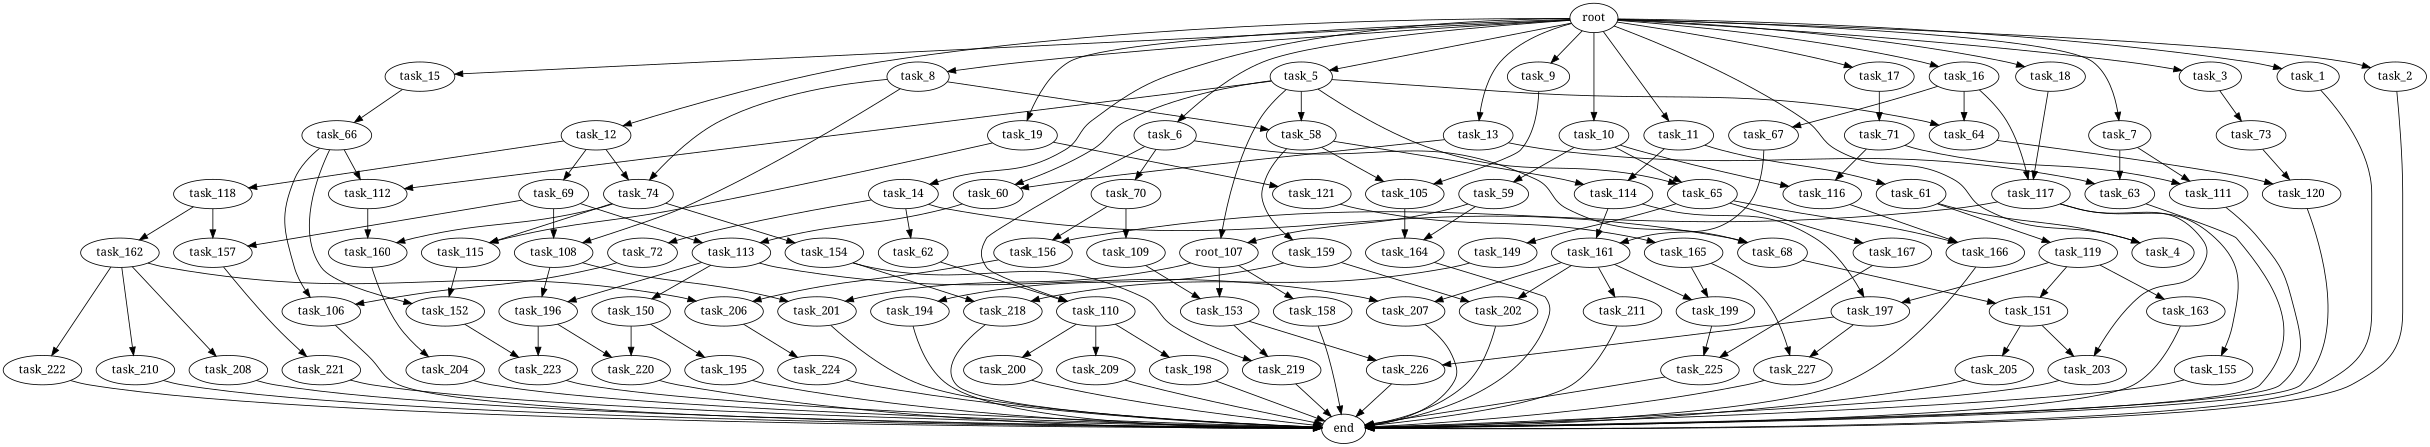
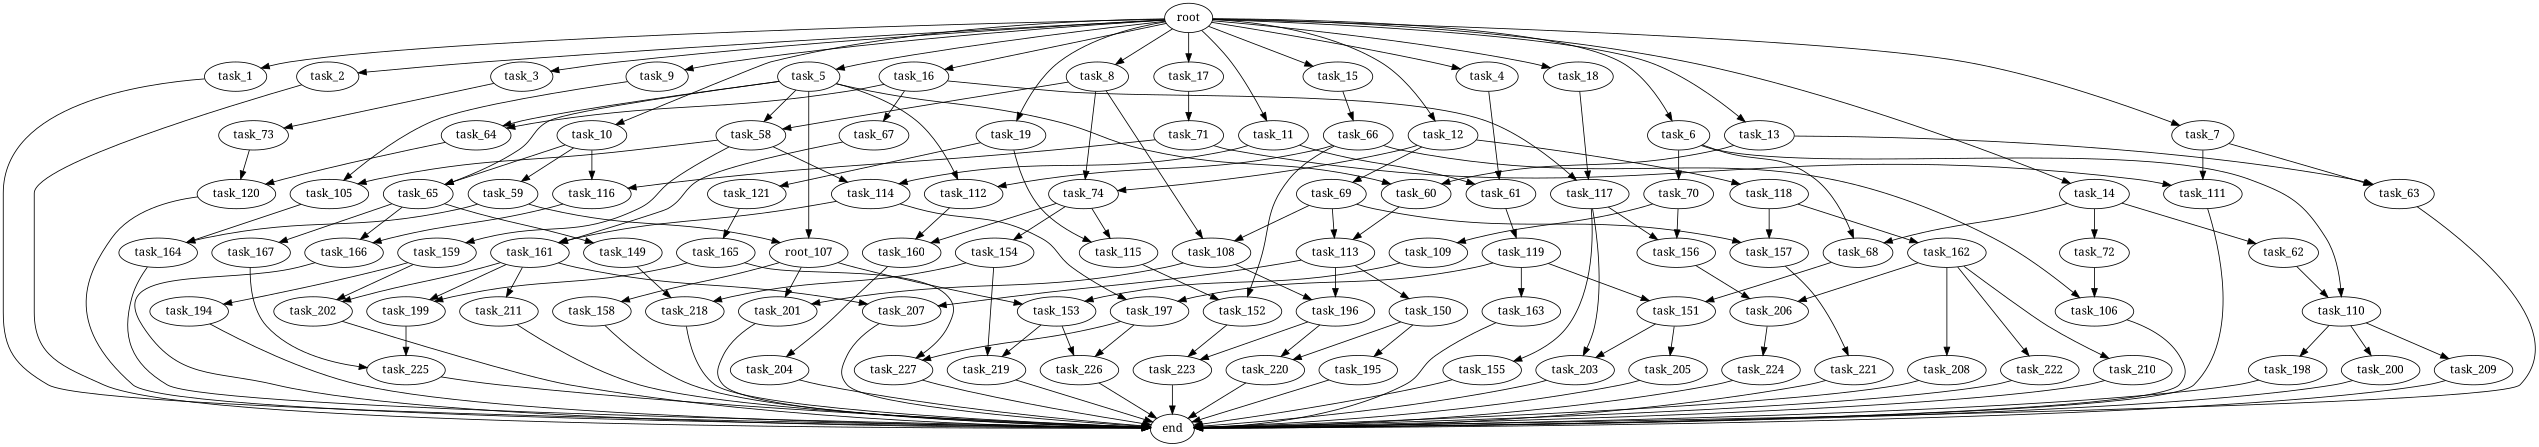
(2035, 222) -> (1493, 131)
